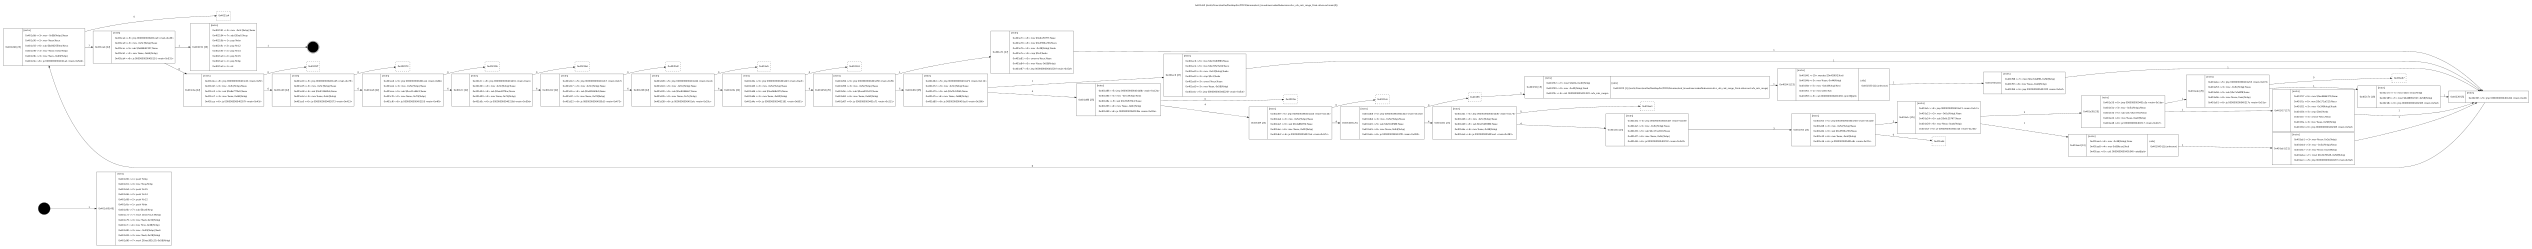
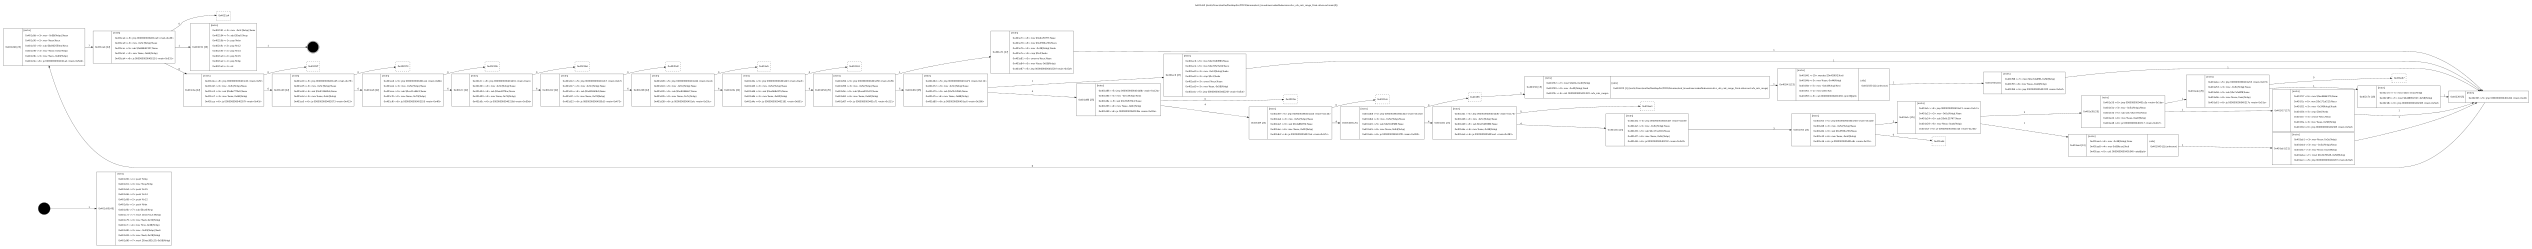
(149, 20) -> (191, 19)
